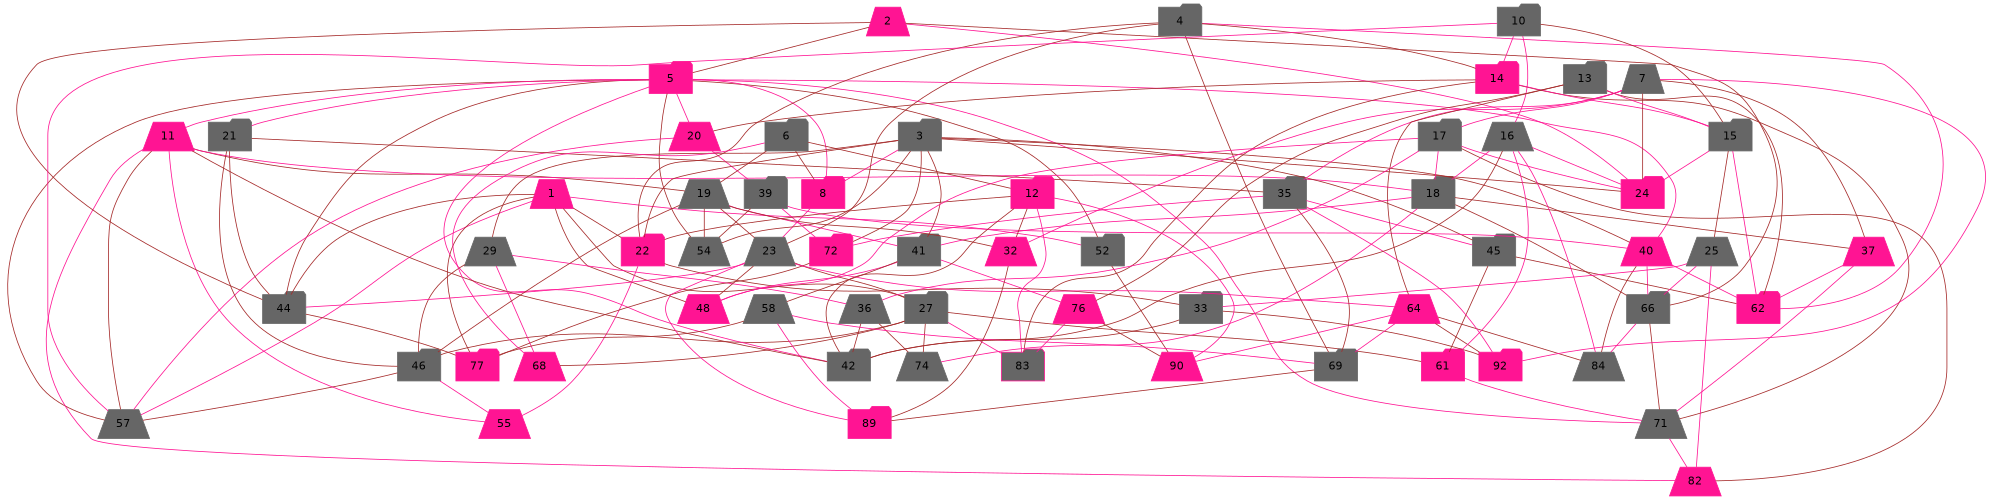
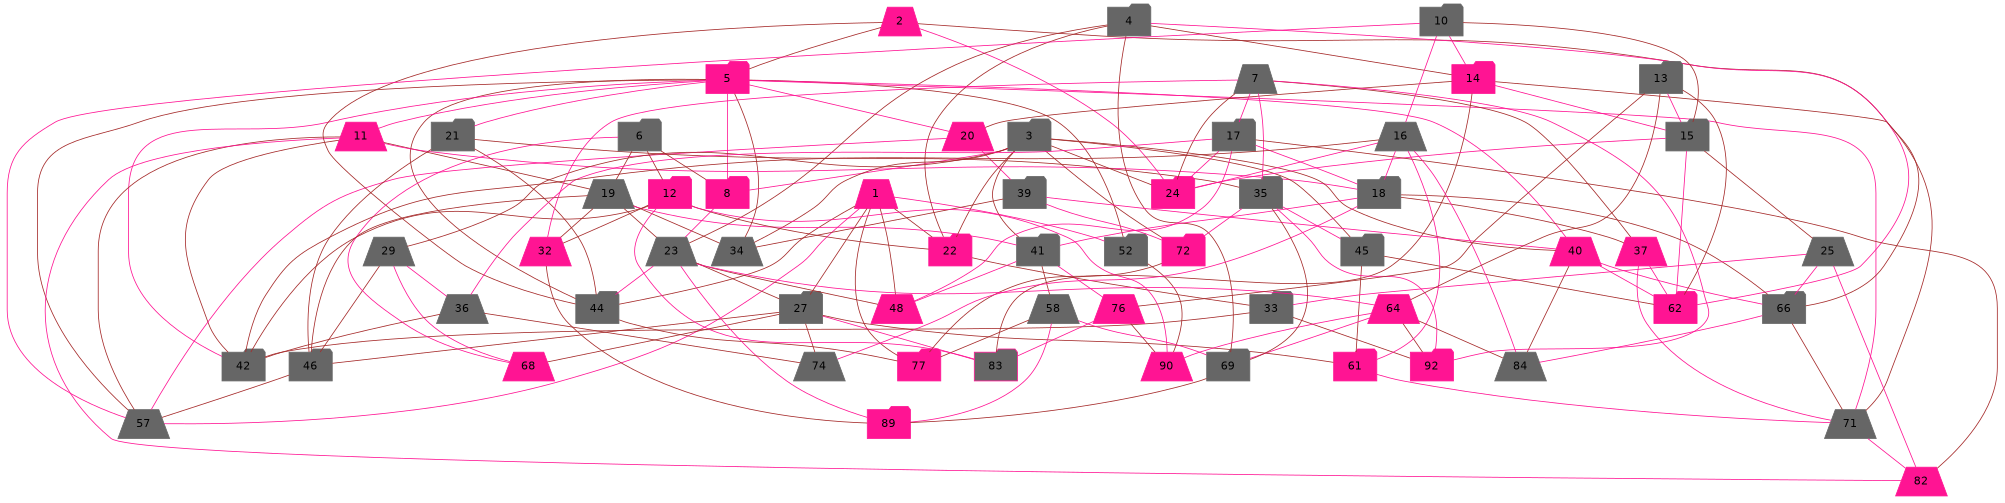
(704, 252) -> (737, 252)
(505, 424) -> none
